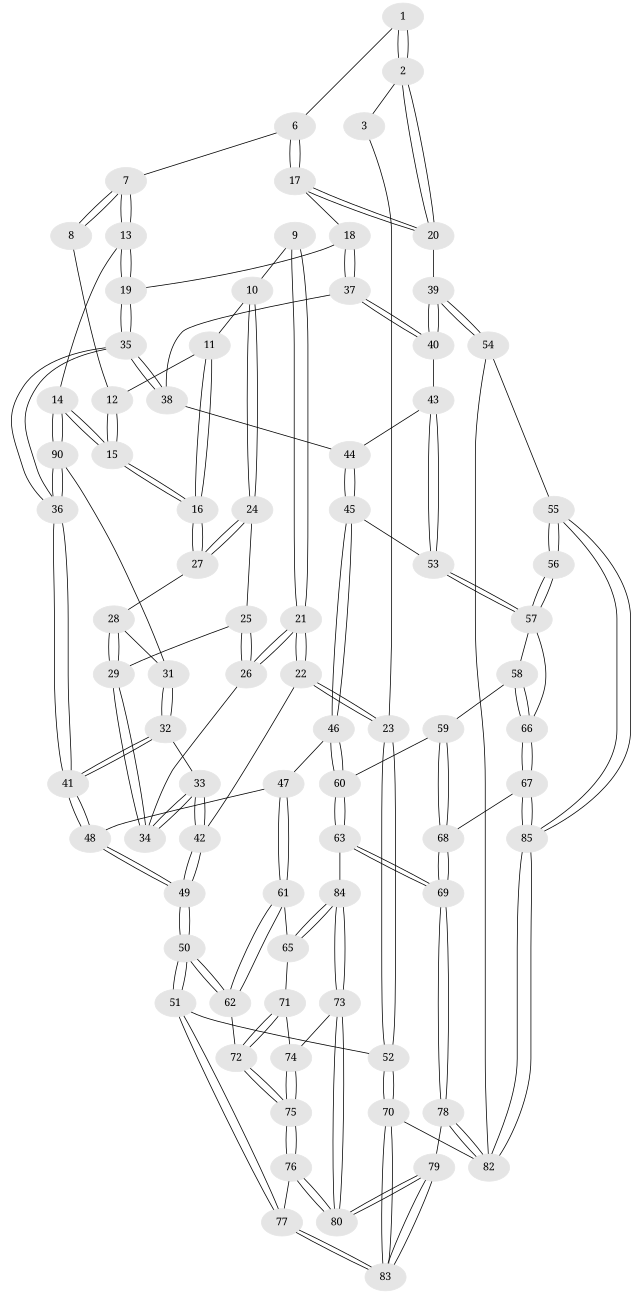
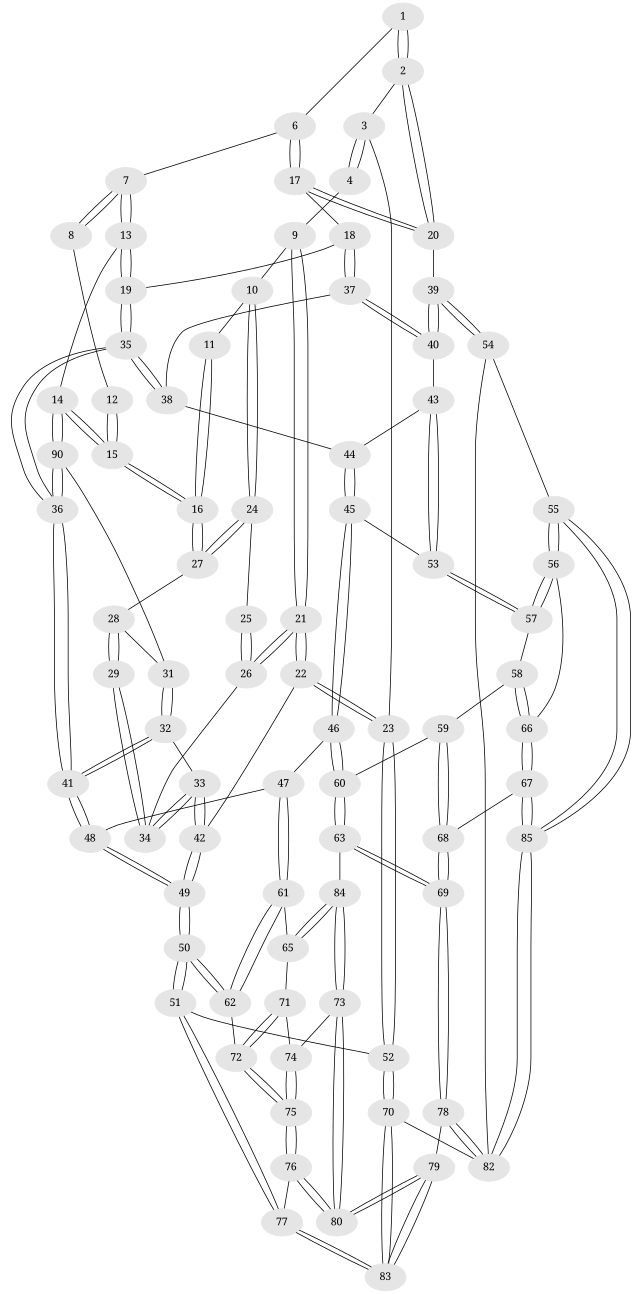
none -> (350, 181)
(161, 373) -> none
(179, 645) -> none
(546, 675) -> (562, 650)
